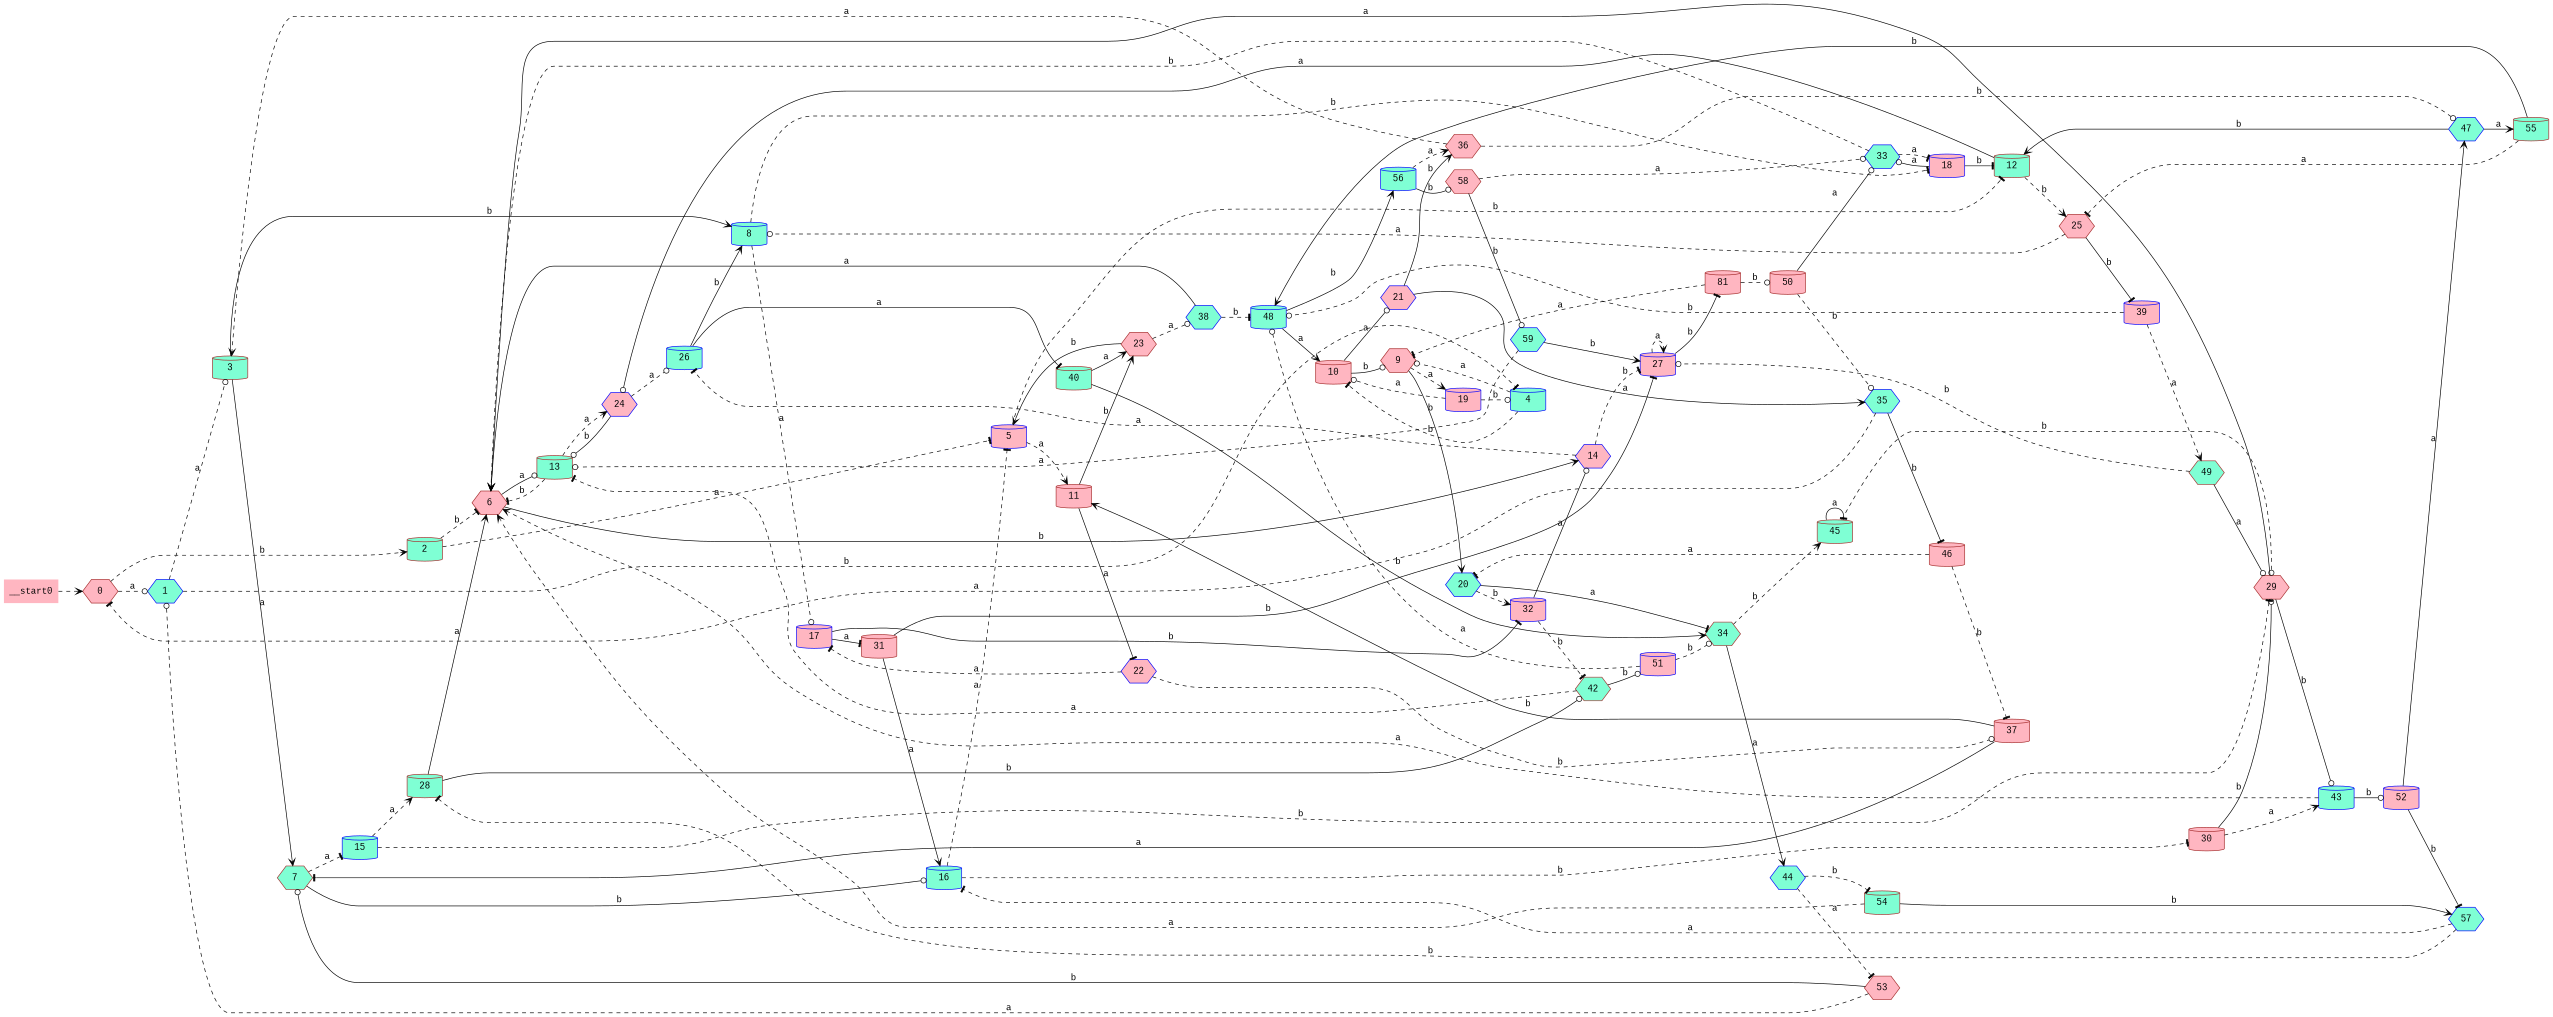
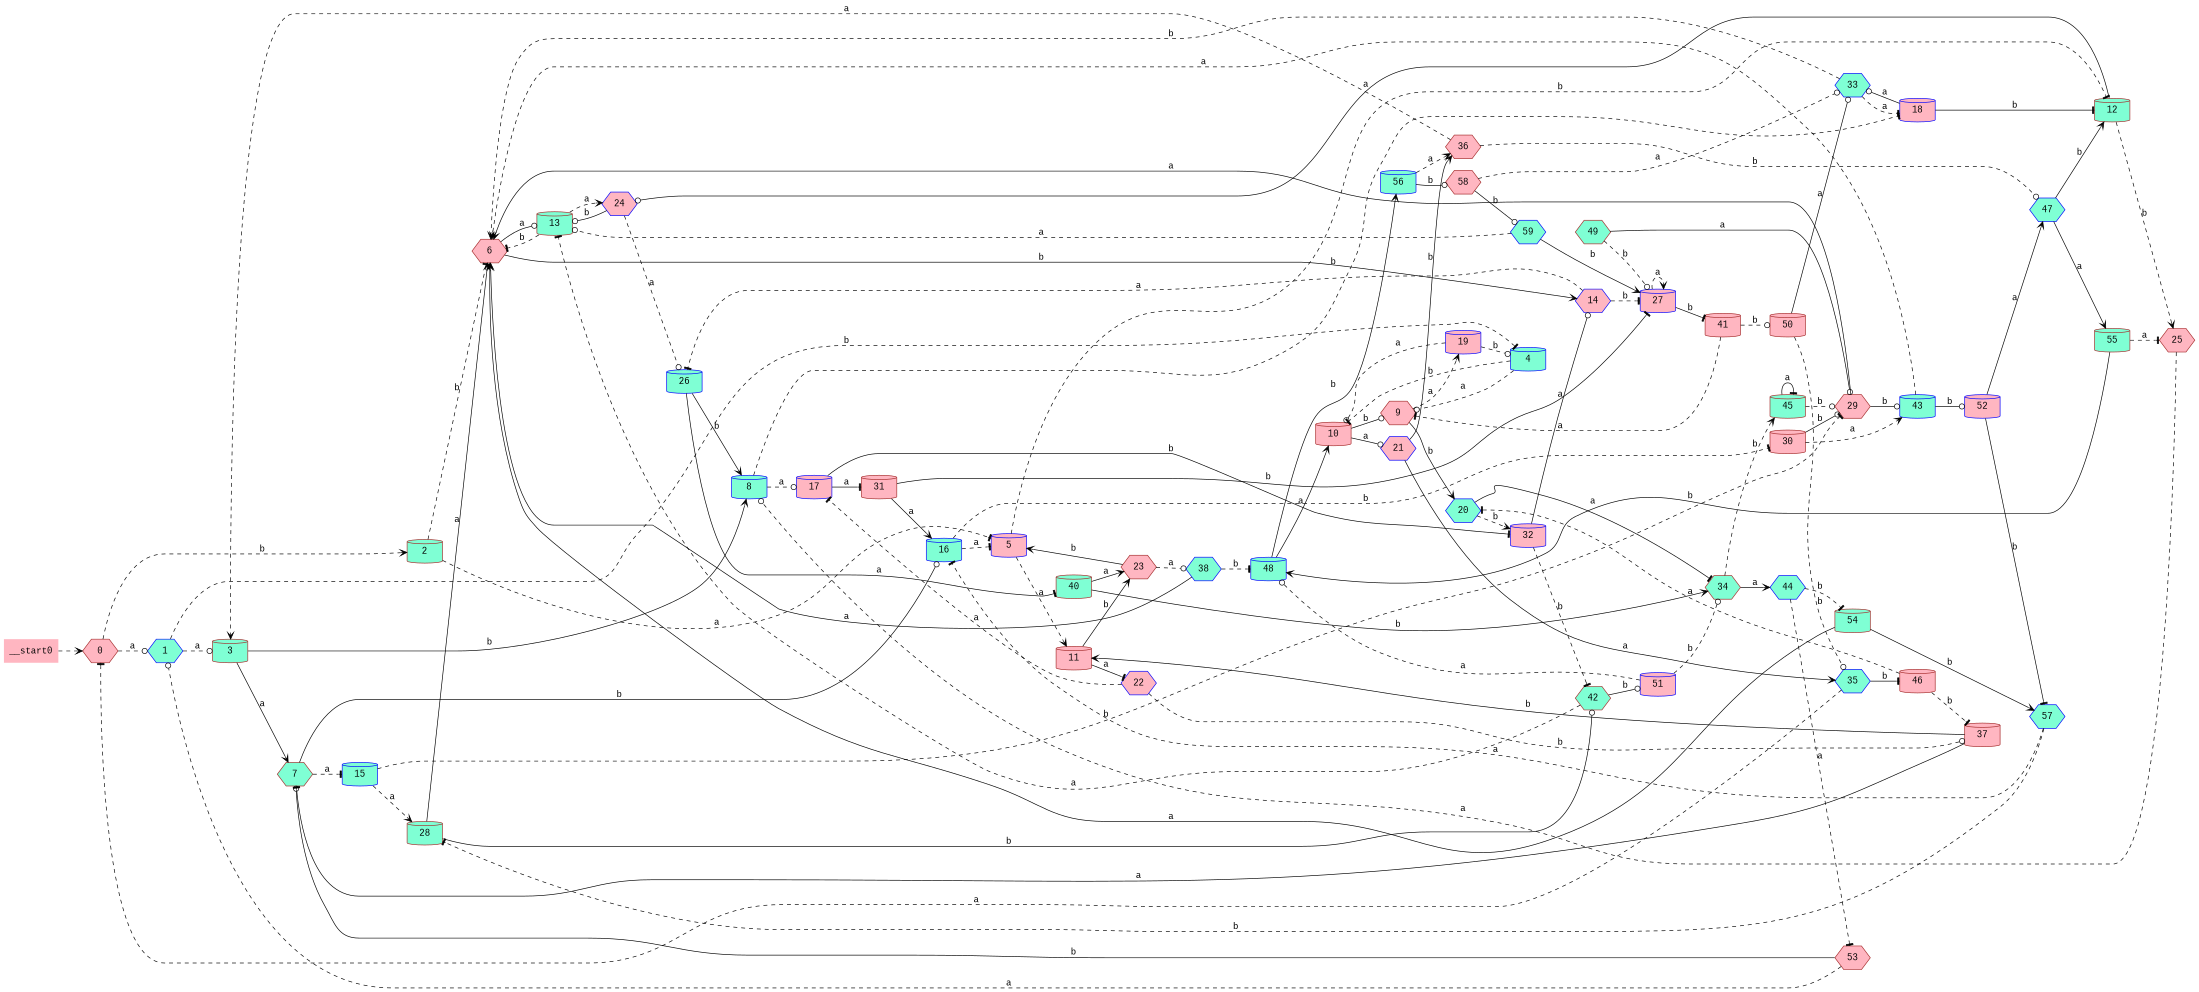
(1723, 283) -> (1723, 325)
(2142, 313) -> none
(1095, 928) -> (1053, 812)
